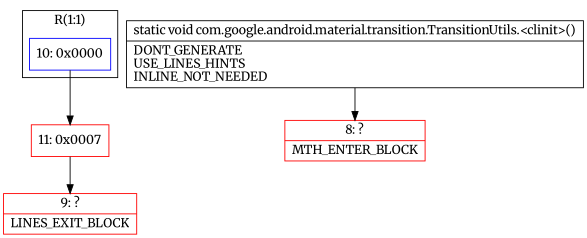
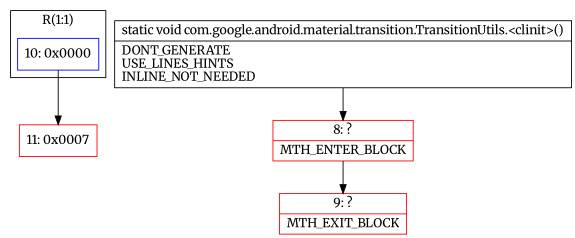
(70, 171) -> (343, 173)
(70, 224) -> (343, 224)
